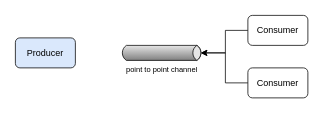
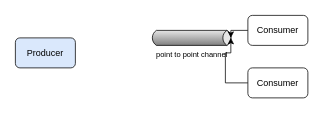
(162, 53) -> (192, 38)
